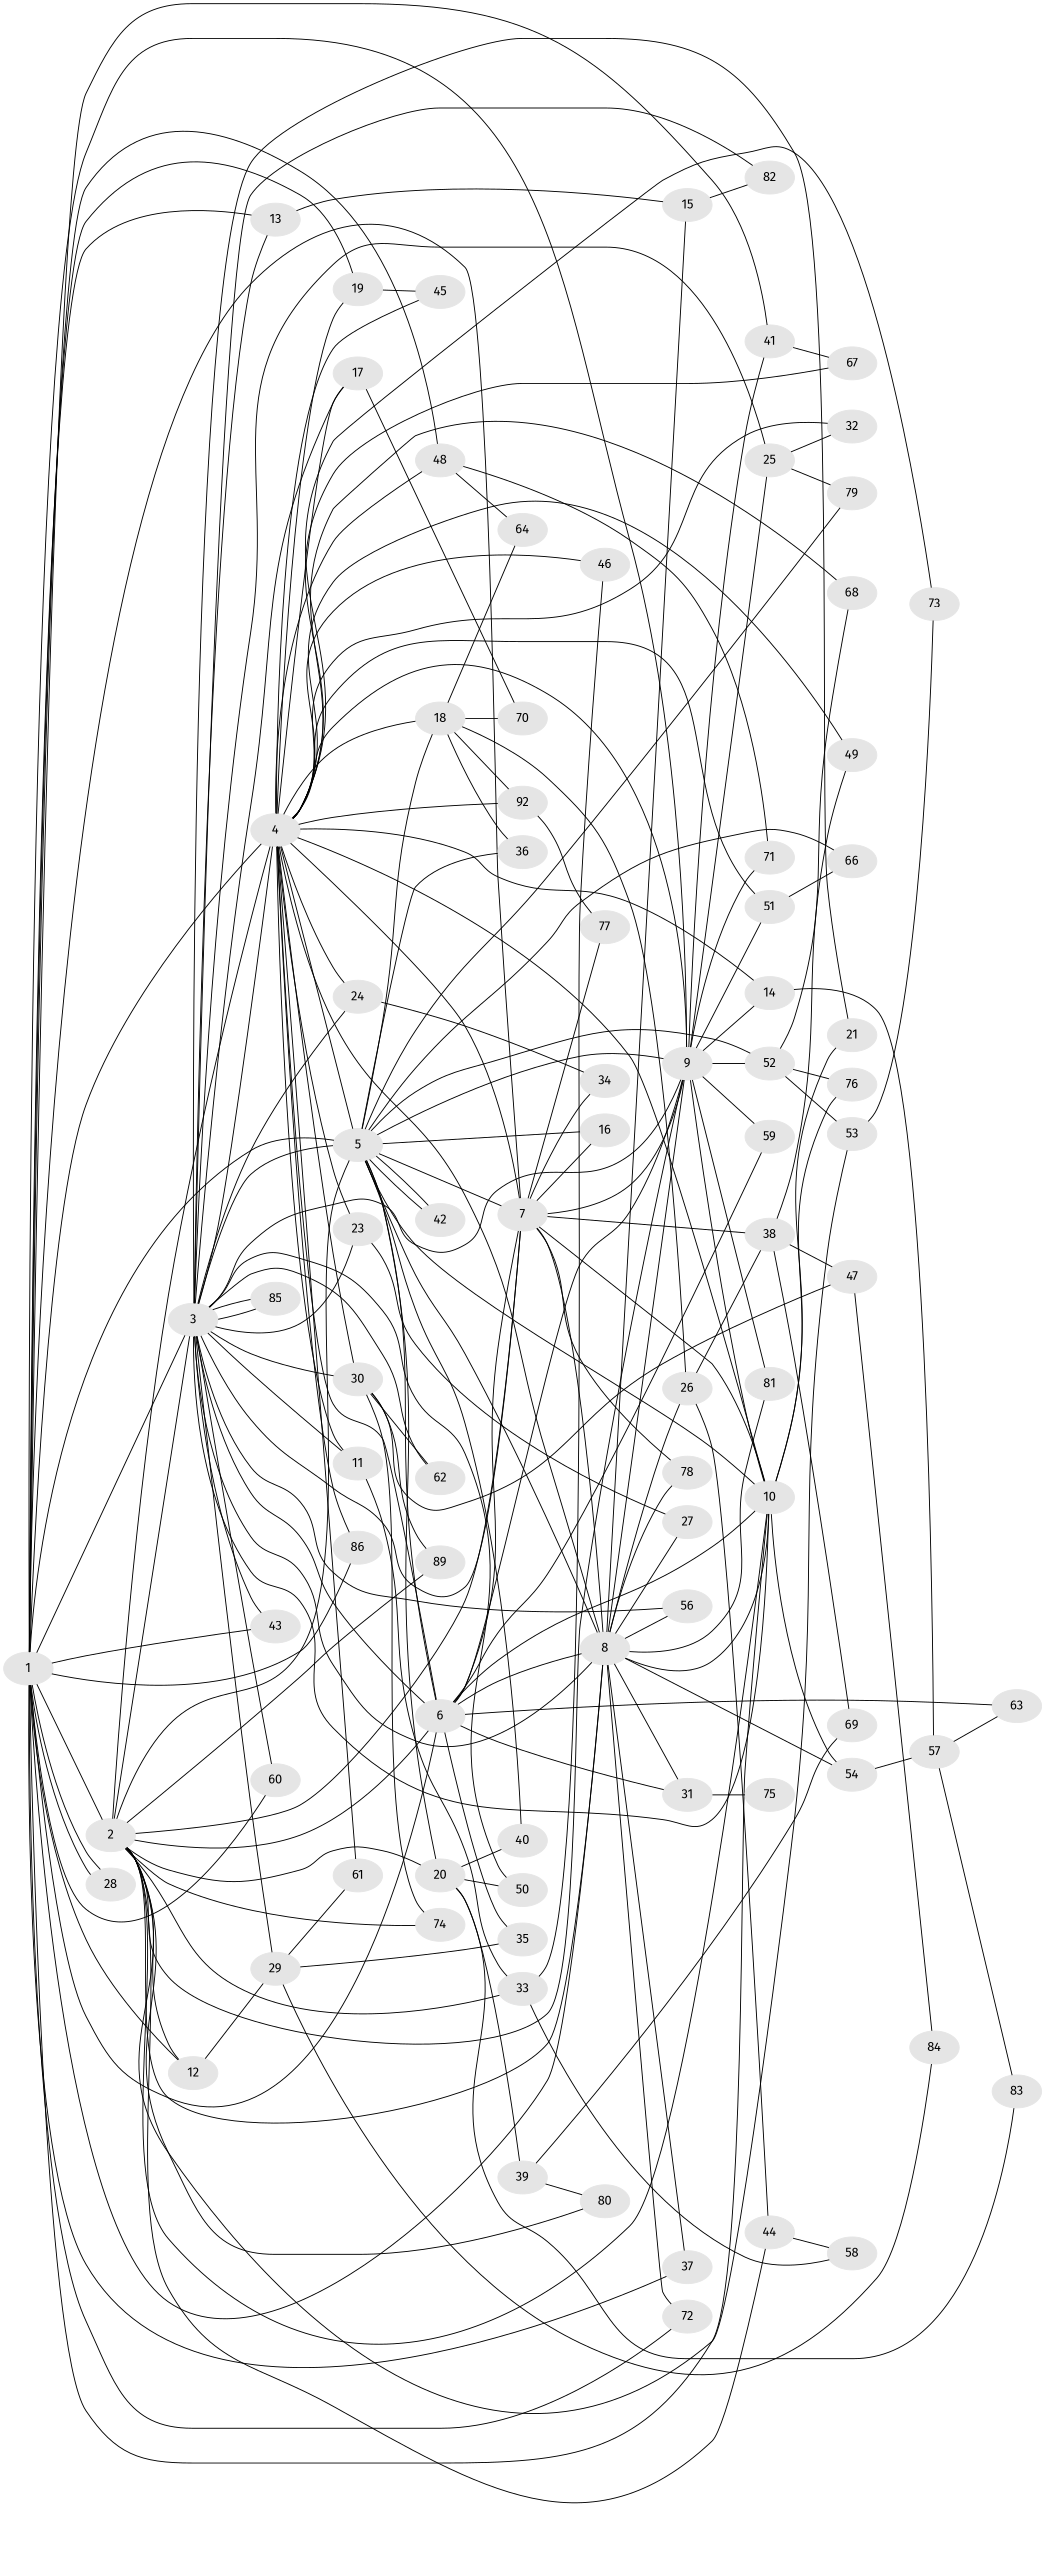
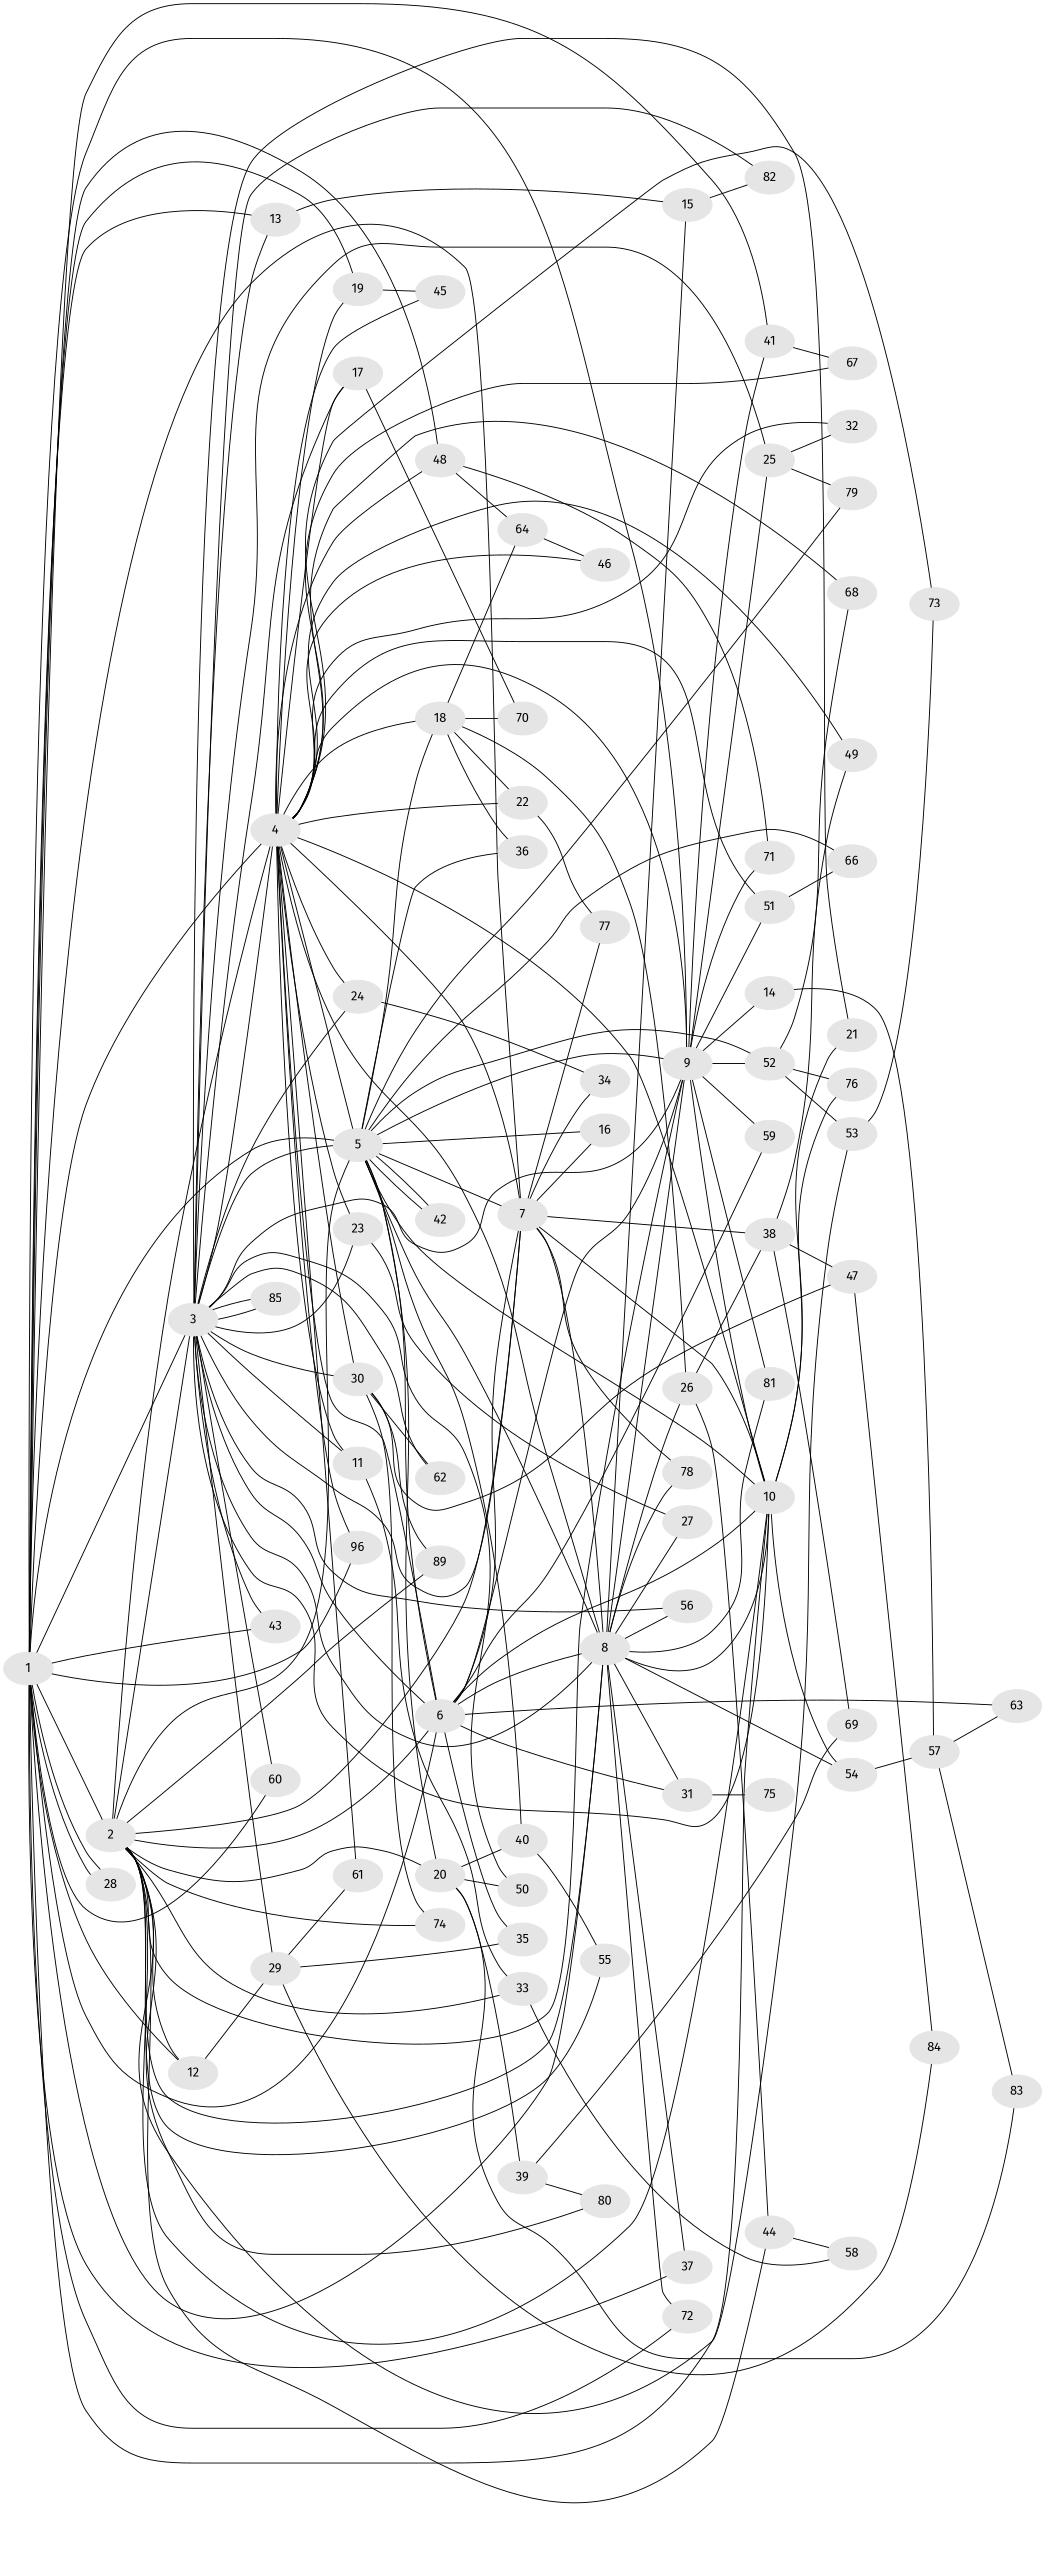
(523, 803) -> (523, 803)
(521, 885) -> none
(641, 1174) -> none
(579, 1316) -> (564, 547)
(358, 1548) -> (358, 1548)
none -> (605, 1961)
